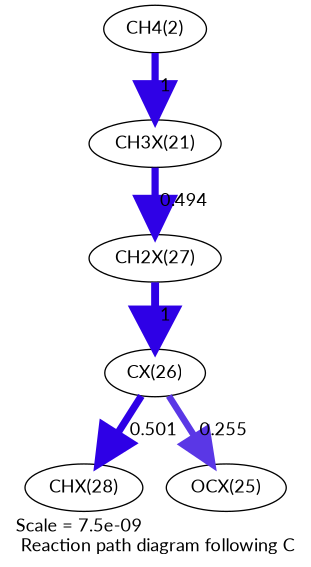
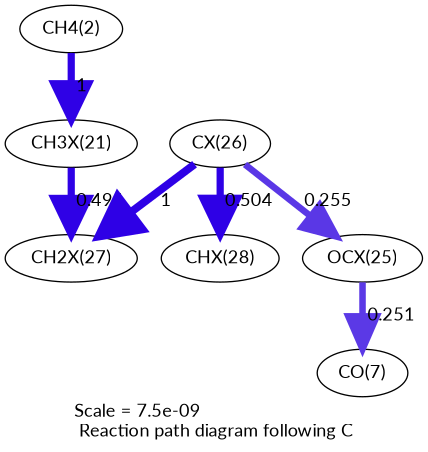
(155, 296) -> (162, 188)
none -> (363, 373)
(151, 430) -> (247, 201)
